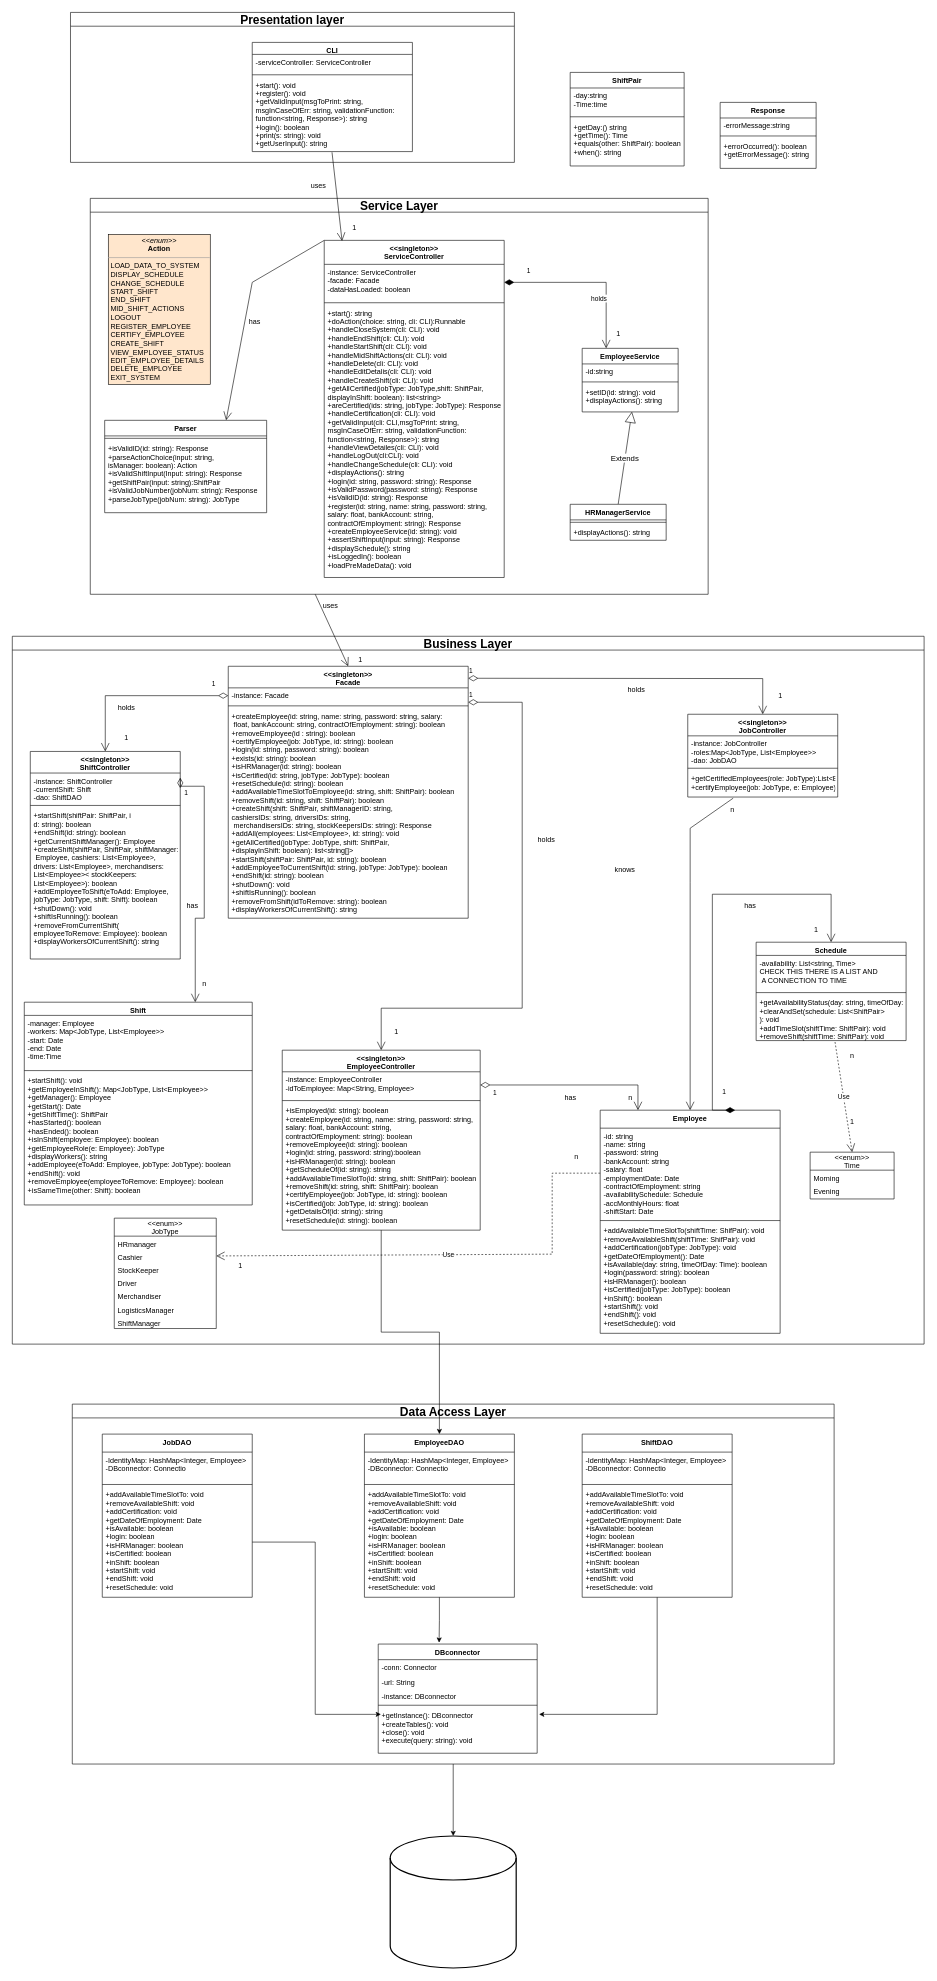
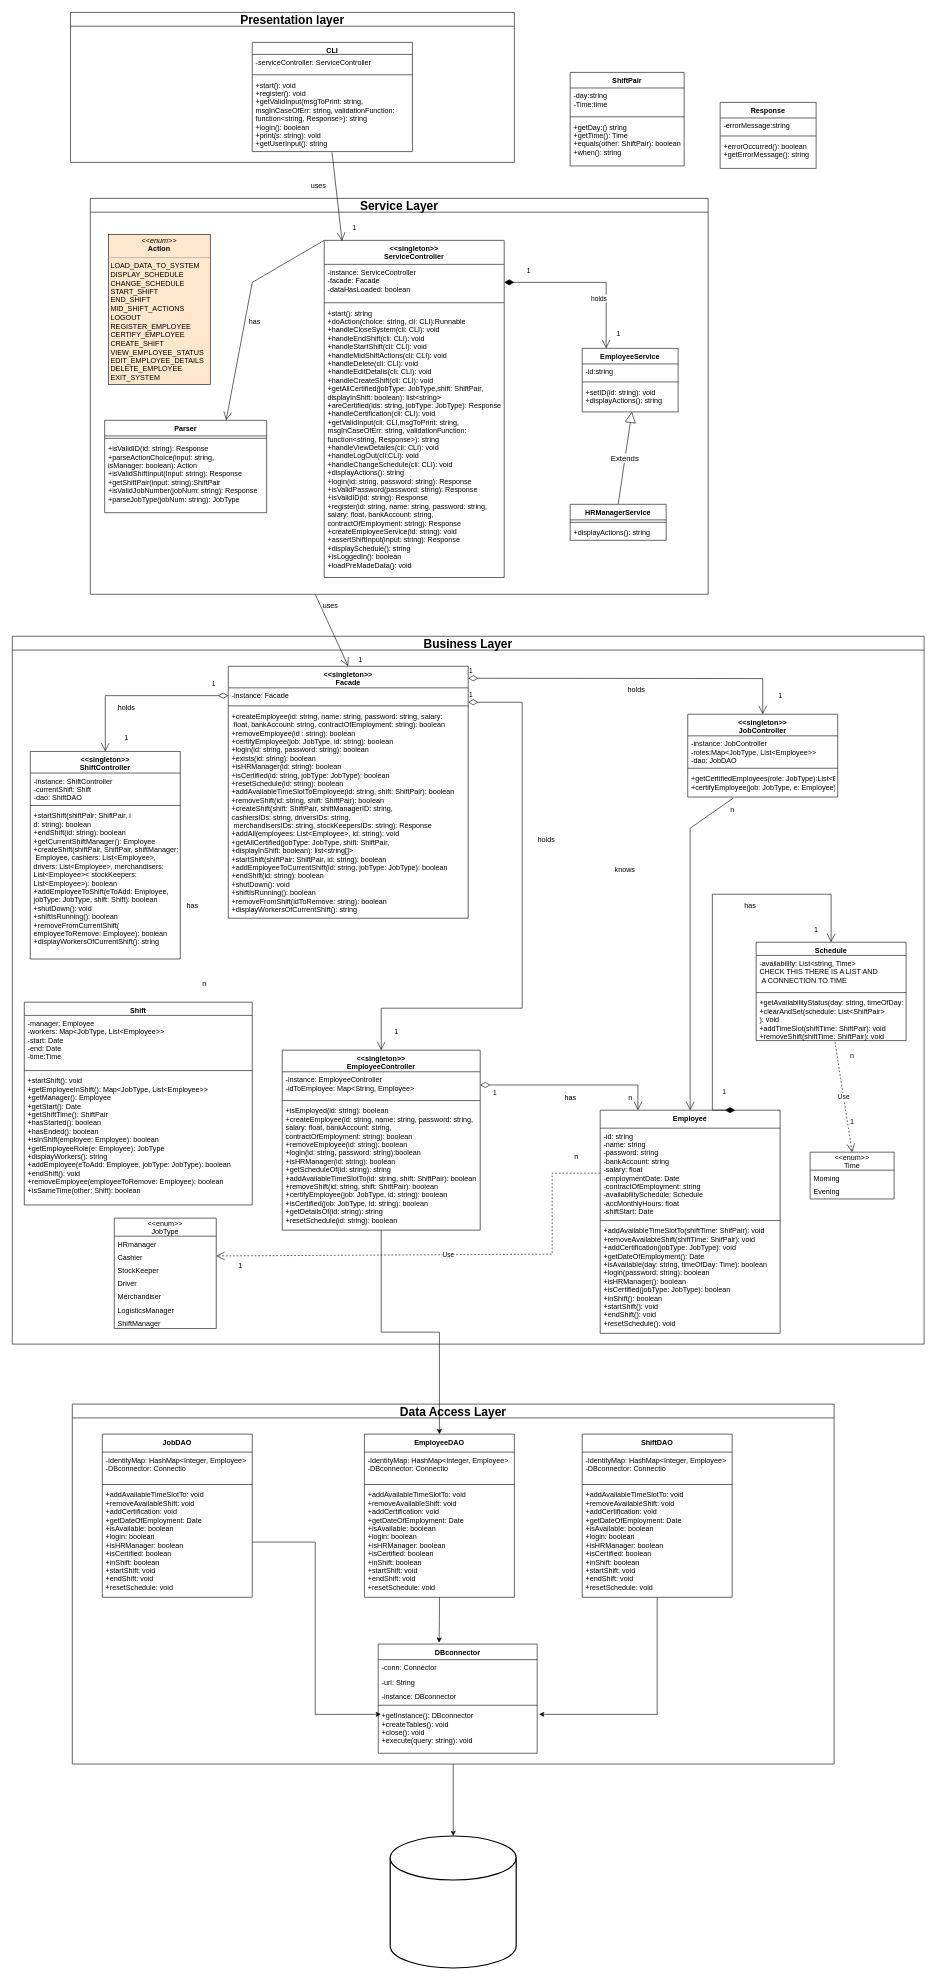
(204, 886) -> none
